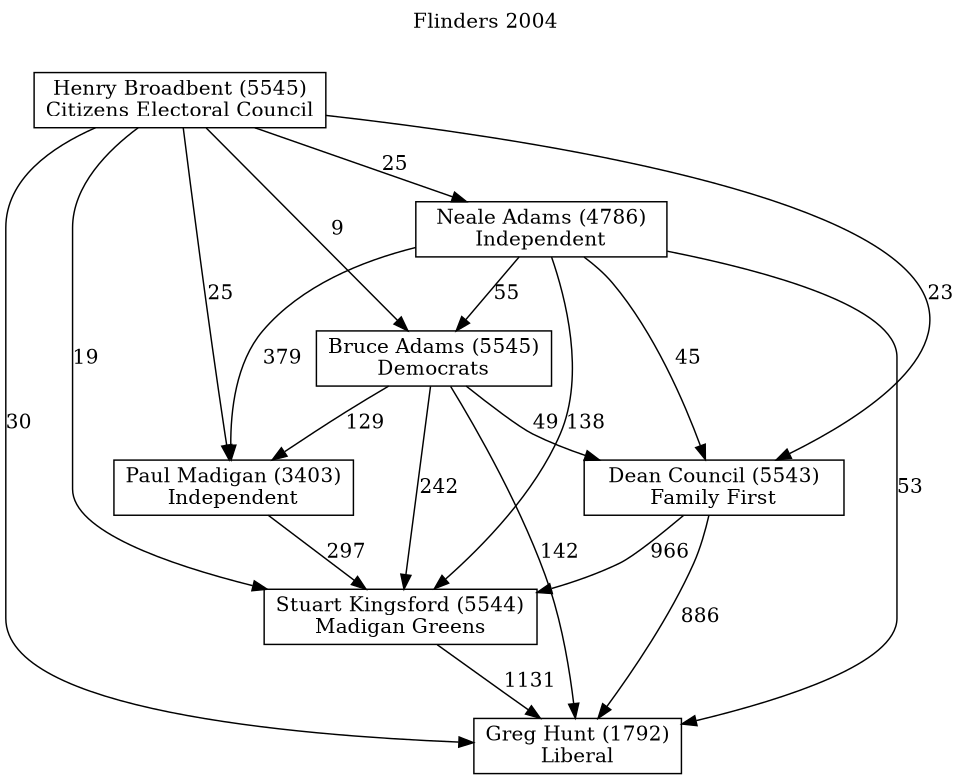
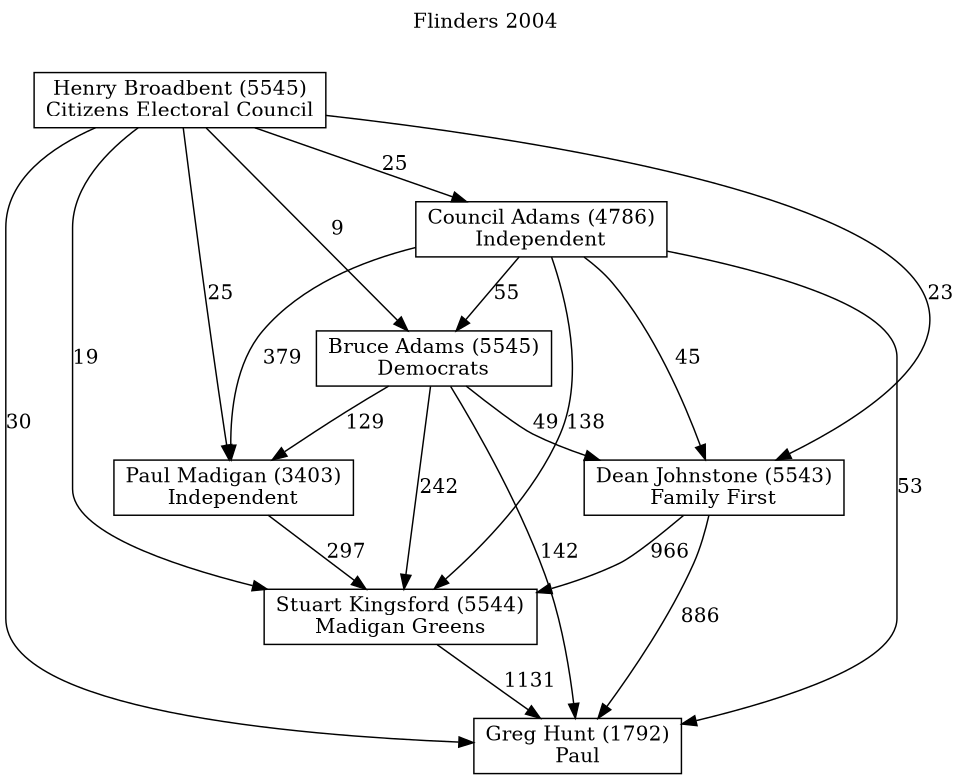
(541, 229) -> (541, 229)
(714, 488) -> (714, 488)
(578, 746) -> (578, 746)
